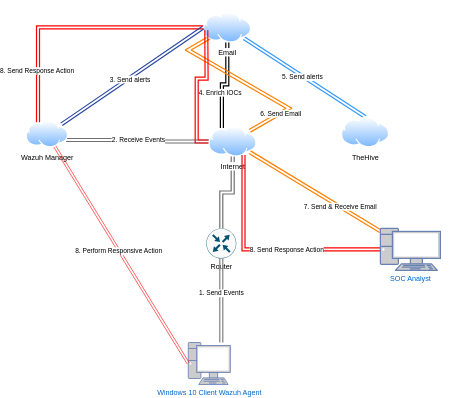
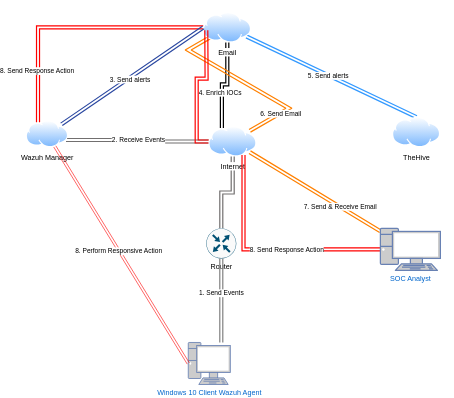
(365, 132) -> (416, 132)
